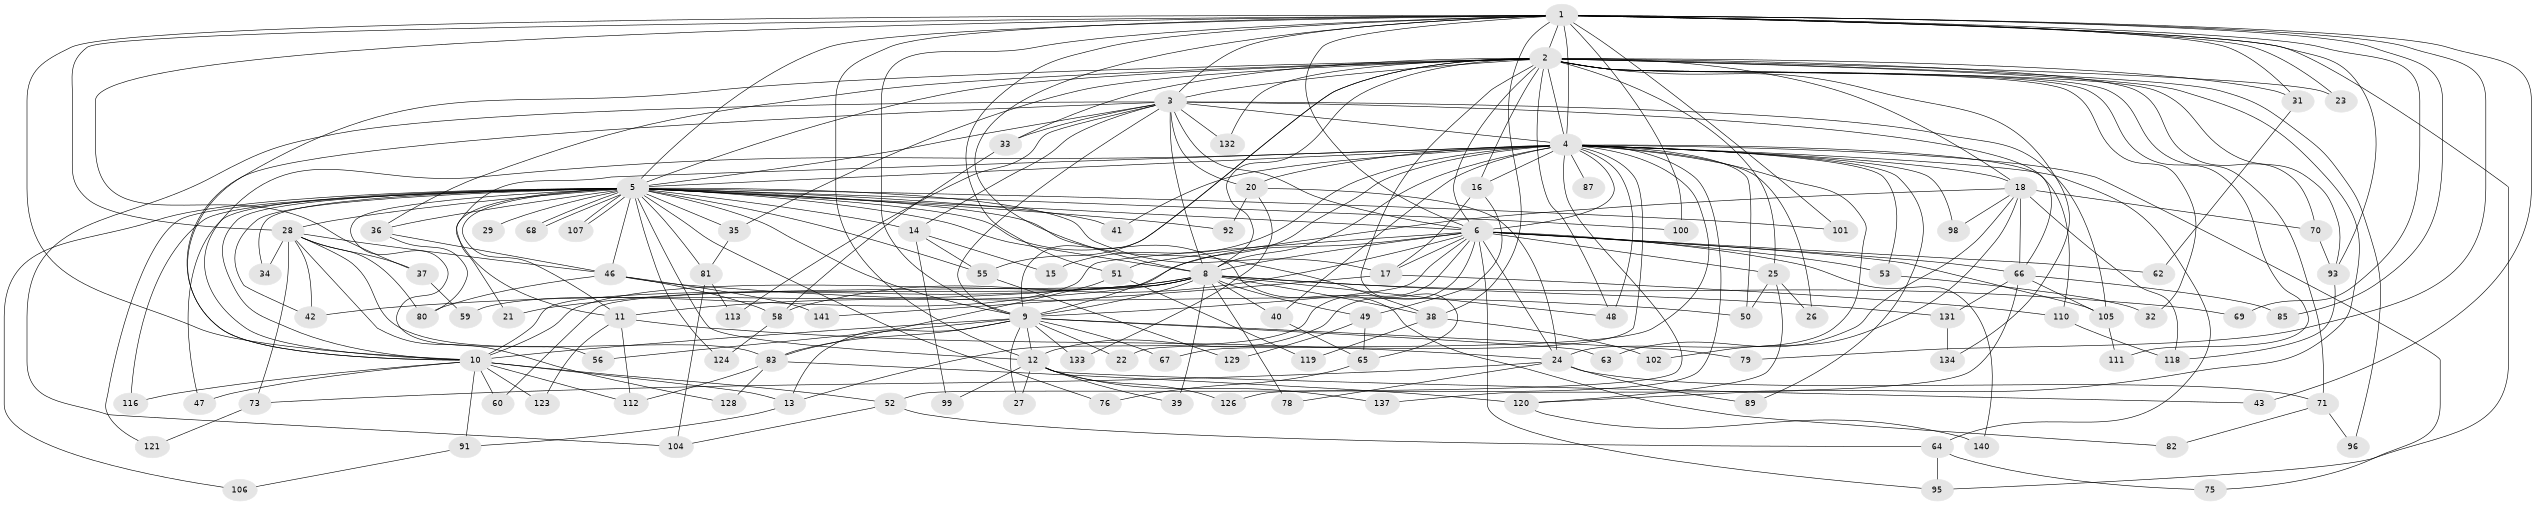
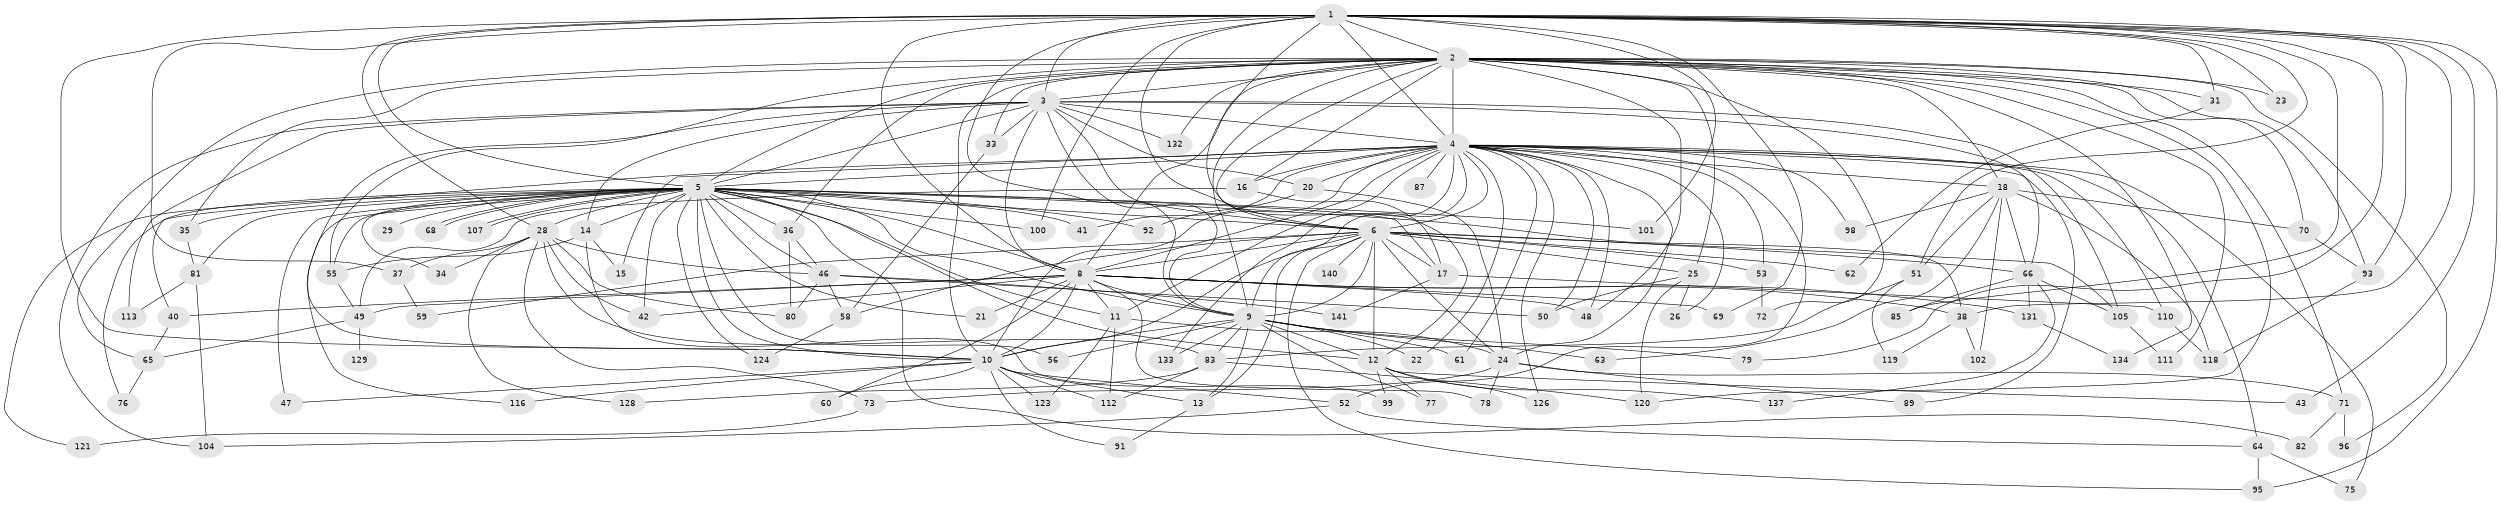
(1198, 303) -> (1327, 220)
(1107, 317) -> (346, 296)
(2151, 317) -> (1762, 317)
(1165, 361) -> (1460, 361)
(1019, 404) -> (1431, 404)
(1177, 404) -> none
(1752, 424) -> none
(240, 490) -> none
